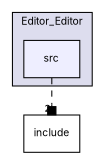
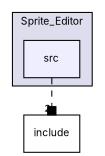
(52, 22) -> (52, 22)
